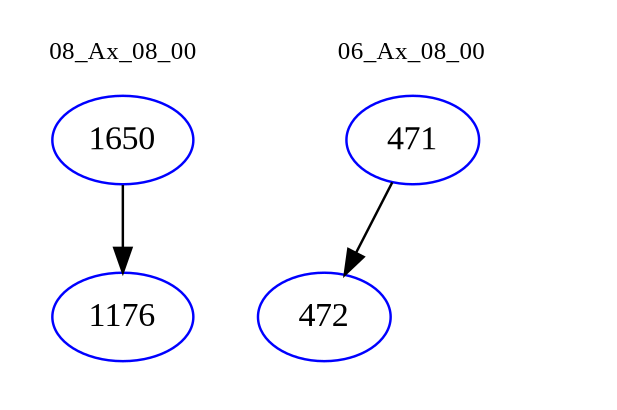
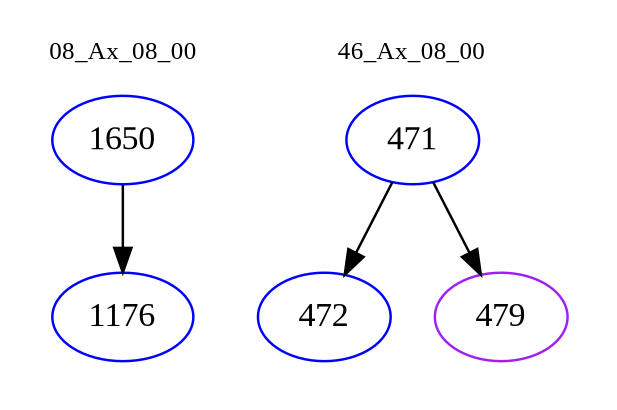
(413, 53) -> (413, 53)
none -> (501, 317)
